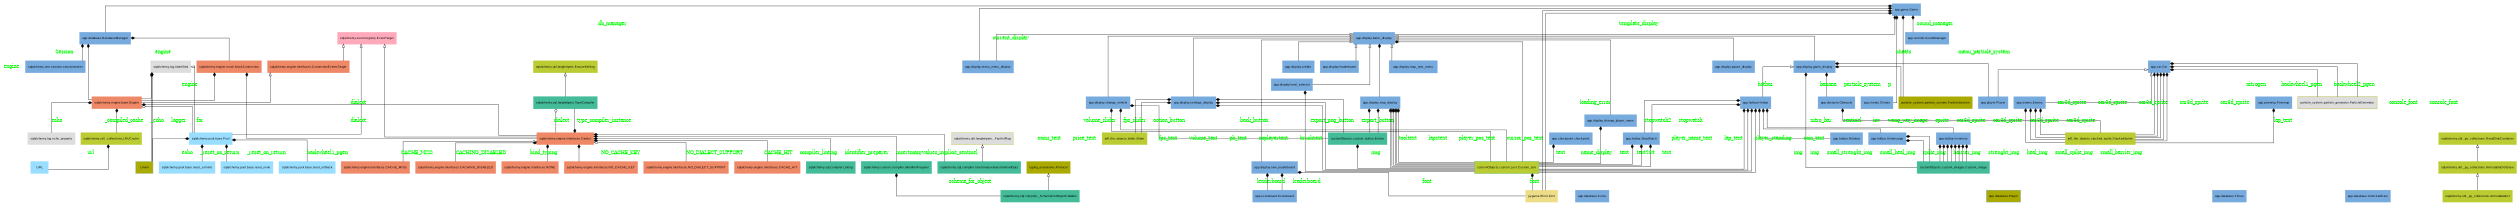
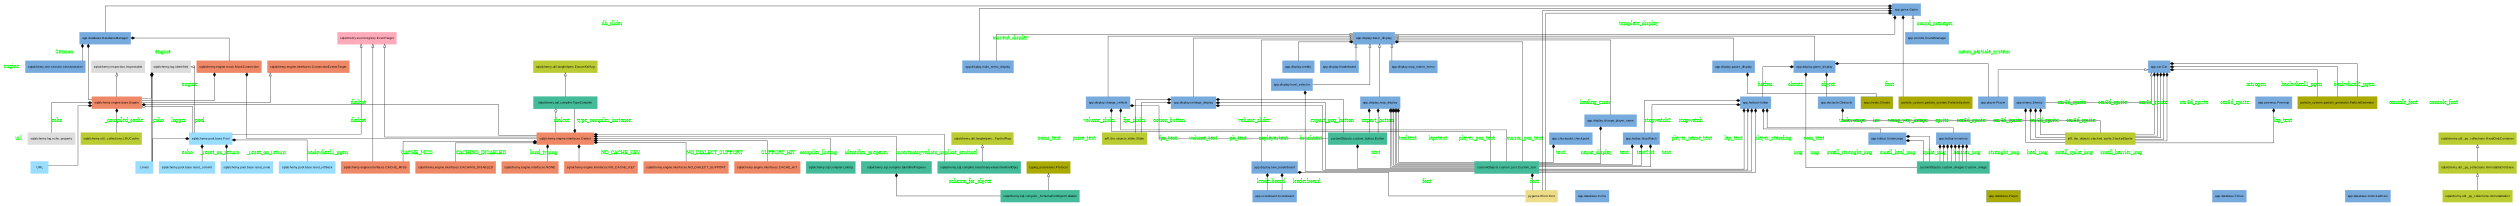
(612, 24) -> (612, 24)
(1913, 26) -> (1913, 26)
(1315, 42) -> (1315, 42)
(343, 54) -> (373, 107)
(1897, 61) -> (1809, 94)
none -> (118, 67)
(988, 67) -> (988, 67)
(1413, 67) -> (1413, 67)
(1885, 67) -> none
(1763, 68) -> (1763, 68)
(1379, 72) -> (1379, 72)
(1828, 85) -> (1828, 85)
(1890, 85) -> (1890, 85)
(565, 103) -> (565, 103)
(1877, 103) -> (1877, 103)
(2337, 103) -> (2337, 103)
(200, 121) -> (200, 121)
(1254, 121) -> (1254, 121)
(1852, 121) -> (1852, 121)
(982, 139) -> (982, 139)
(1847, 139) -> none
(450, 142) -> (450, 142)
(651, 143) -> (651, 143)
(778, 153) -> (778, 153)
(1376, 153) -> (1376, 153)
(144, 167) -> (144, 167)
(896, 167) -> (896, 167)
(1507, 167) -> (1507, 167)
(89, 169) -> (78, 145)
